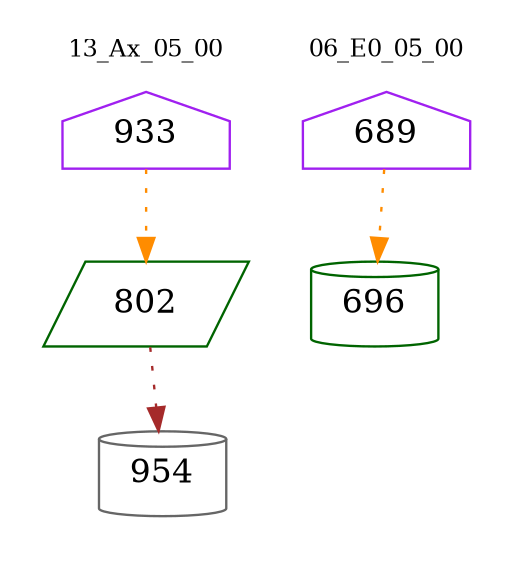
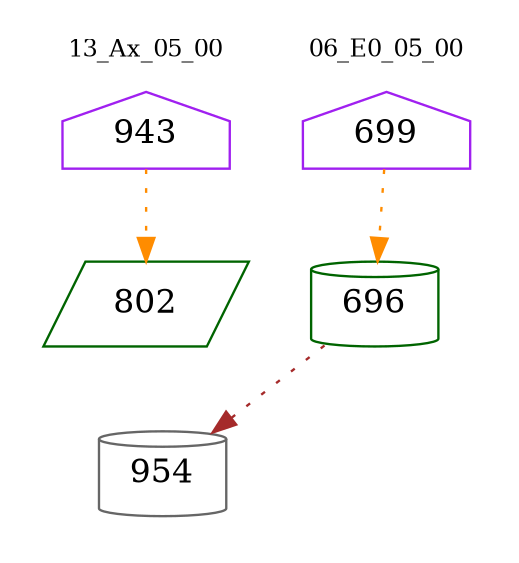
(146, 134) -> (146, 134)
(387, 134) -> (387, 134)
(153, 377) -> (280, 380)
